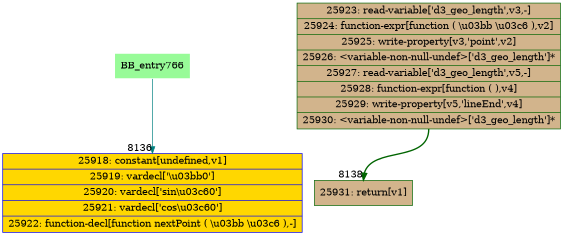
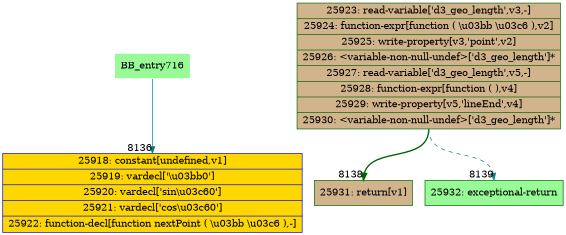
(152, 66) -> (152, 66)
none -> (494, 193)
